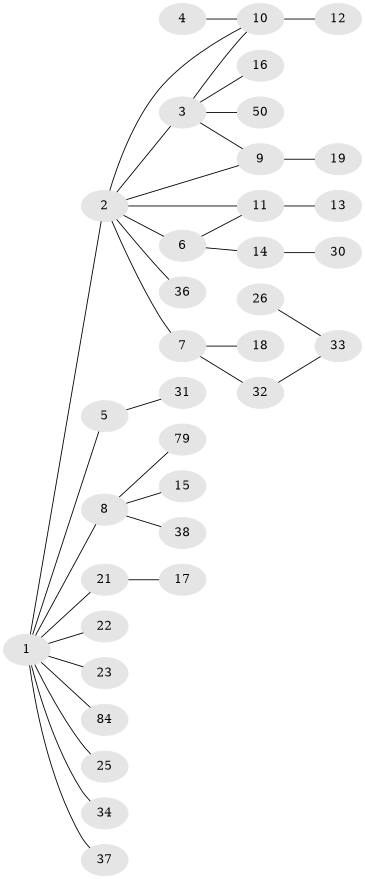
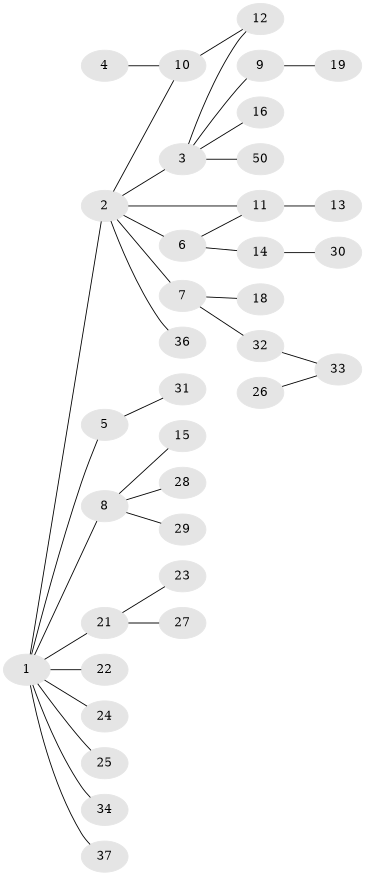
(219, 64) -> (213, 85)
(183, 183) -> none
(183, 440) -> (183, 530)
(183, 533) -> (183, 483)
(183, 580) -> (183, 623)
(66, 662) -> (144, 600)
(105, 720) -> (105, 716)
